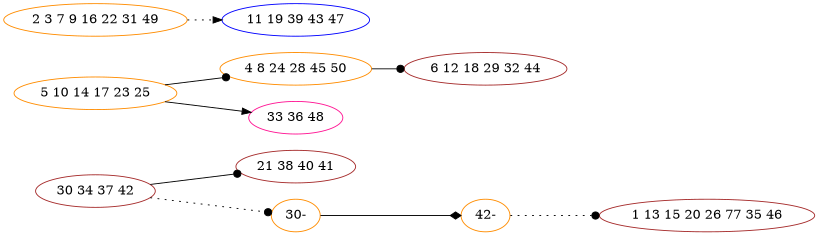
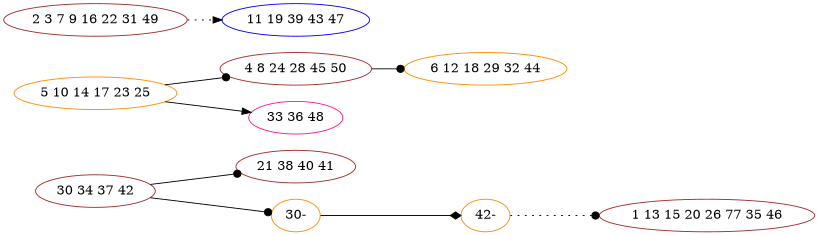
(95, 20) -> (95, 20)
(296, 69) -> (296, 69)
(486, 69) -> (486, 69)
(207, 205) -> (207, 205)
